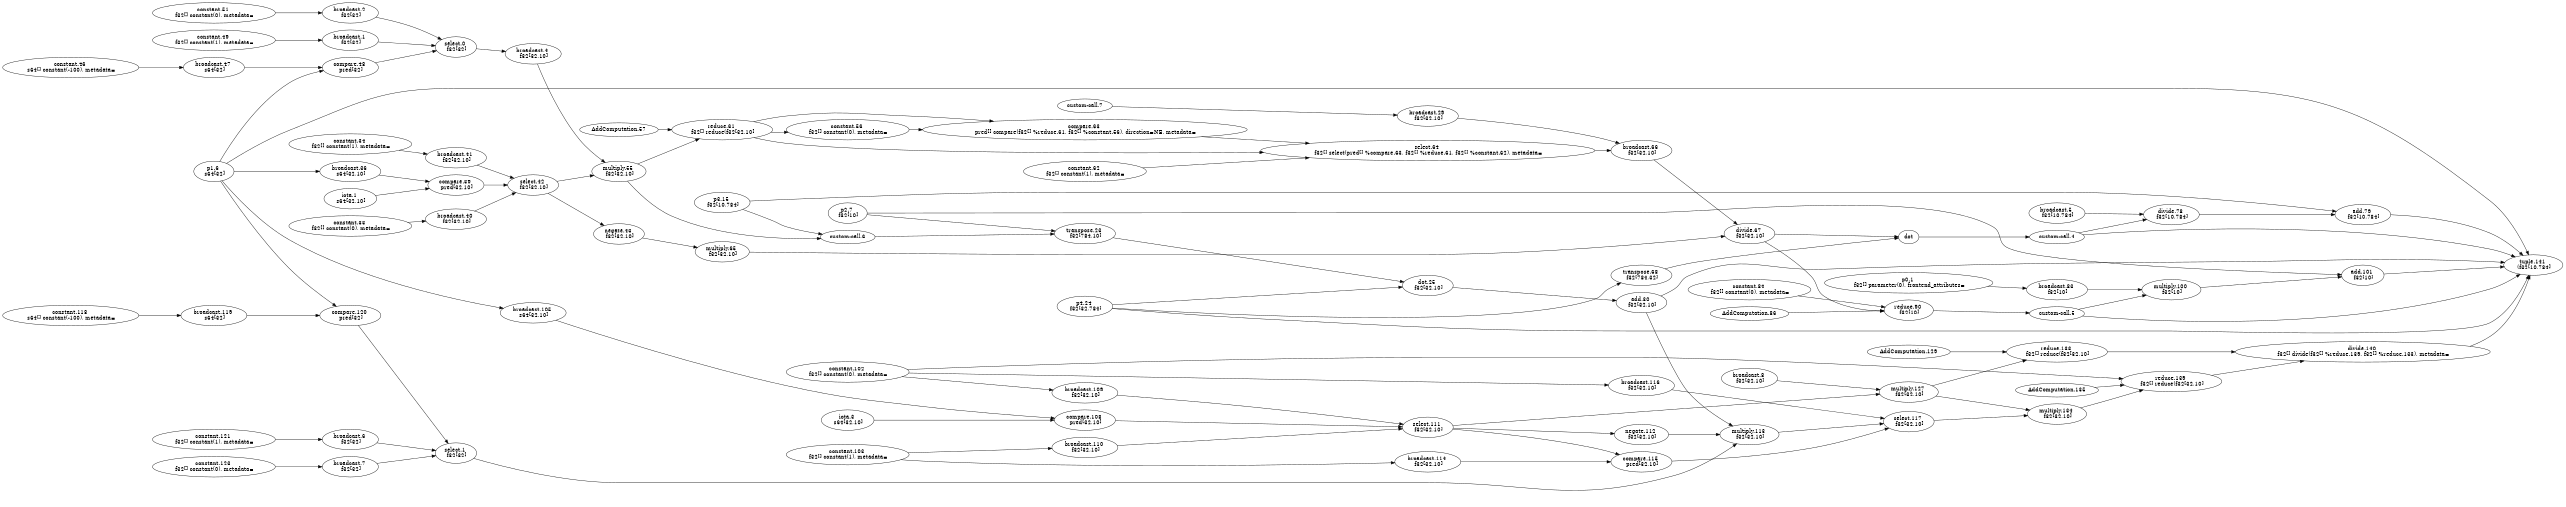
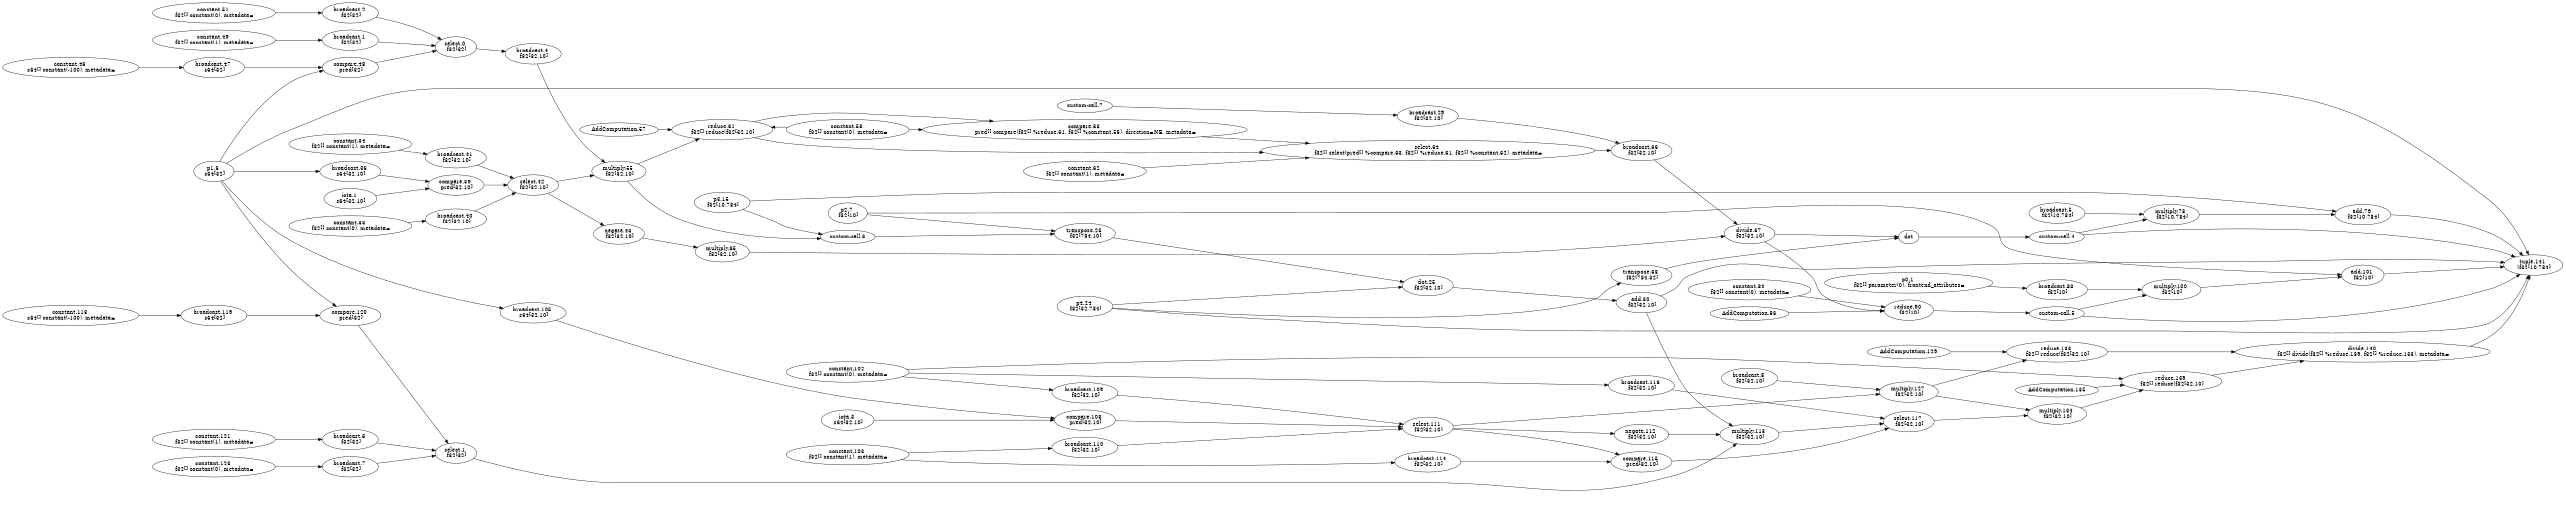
(778, 132) -> (782, 127)
(2171, 215) -> (2171, 215)
